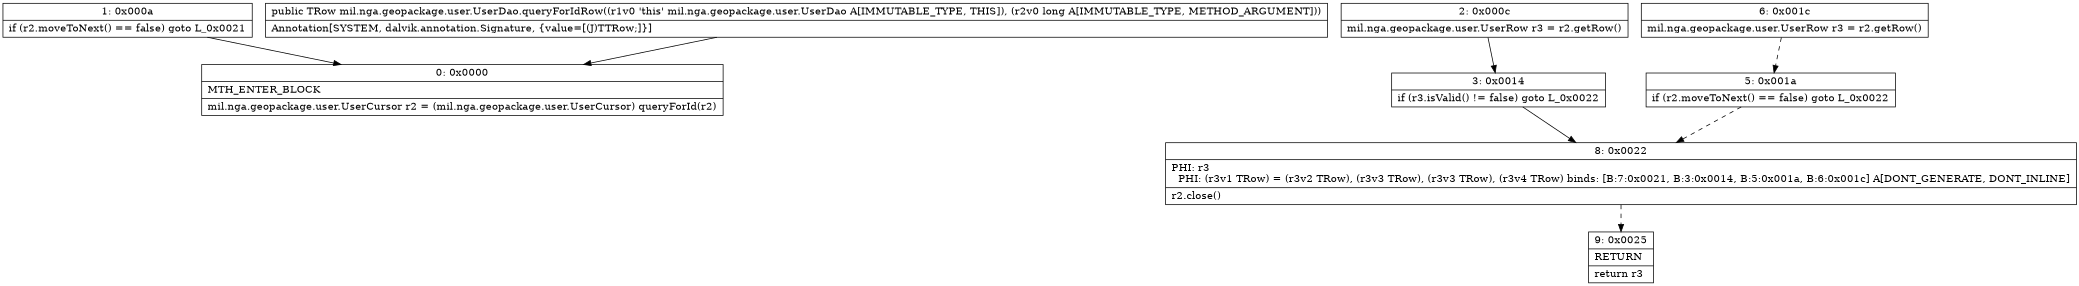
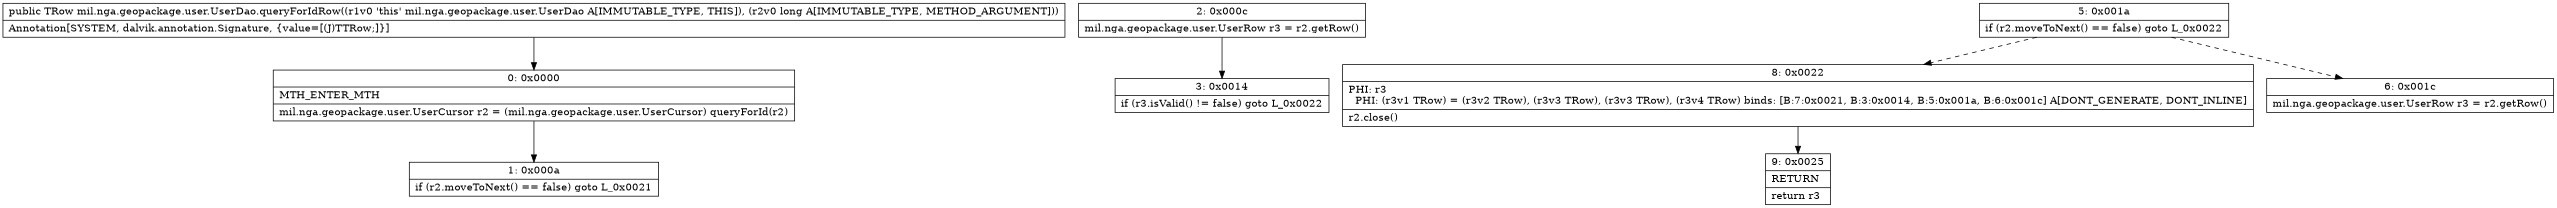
(271, 50) -> (534, 138)
(1778, 51) -> (2253, 57)
(264, 90) -> (330, 95)
(1546, 123) -> none
(1621, 215) -> (1798, 136)
